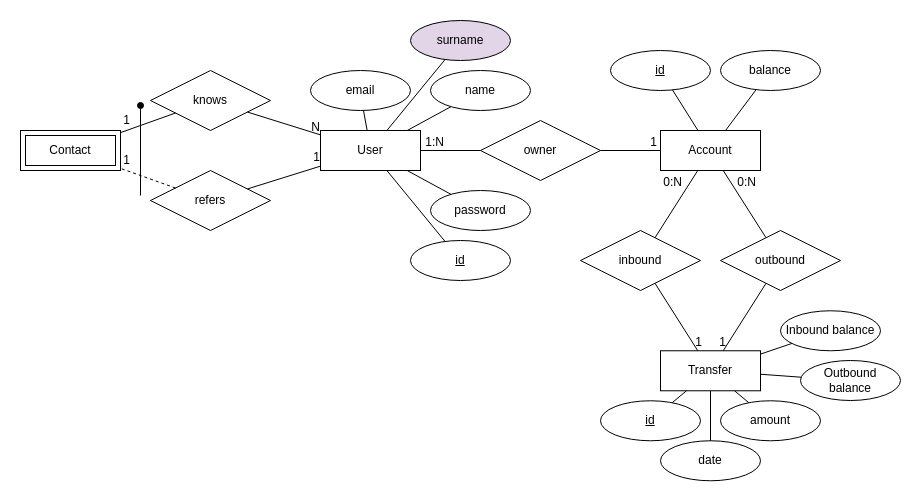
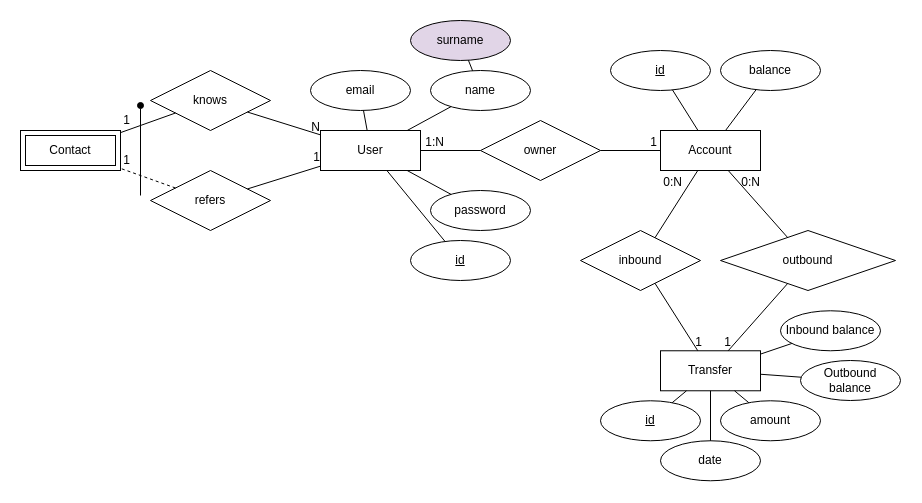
(416, 95) -> (470, 65)
(781, 261) -> (808, 261)
